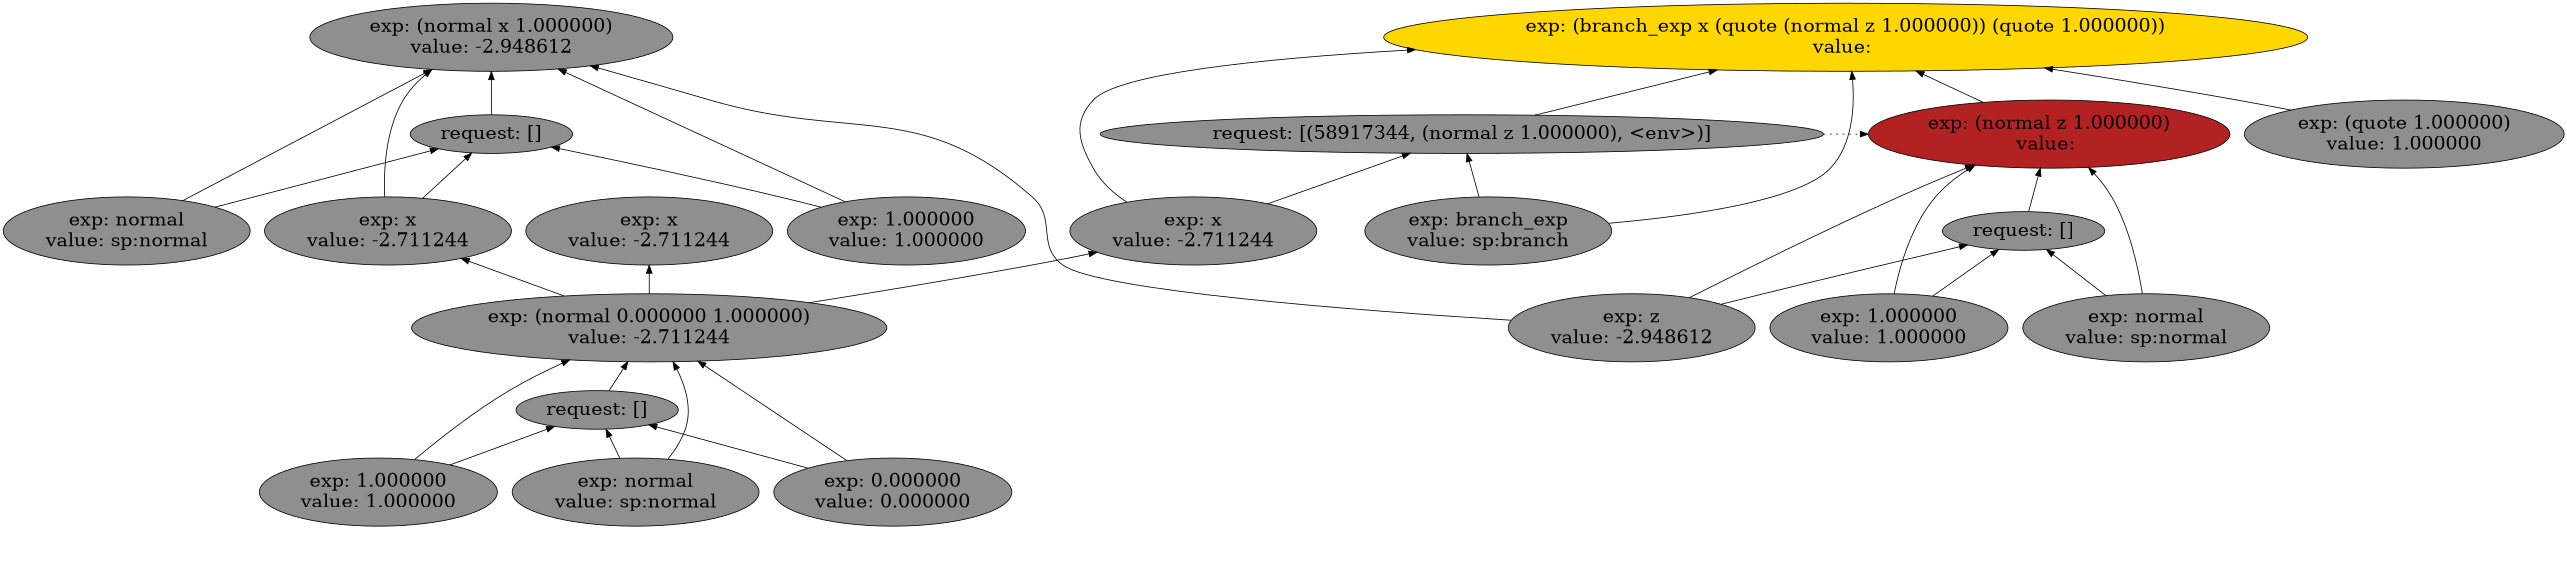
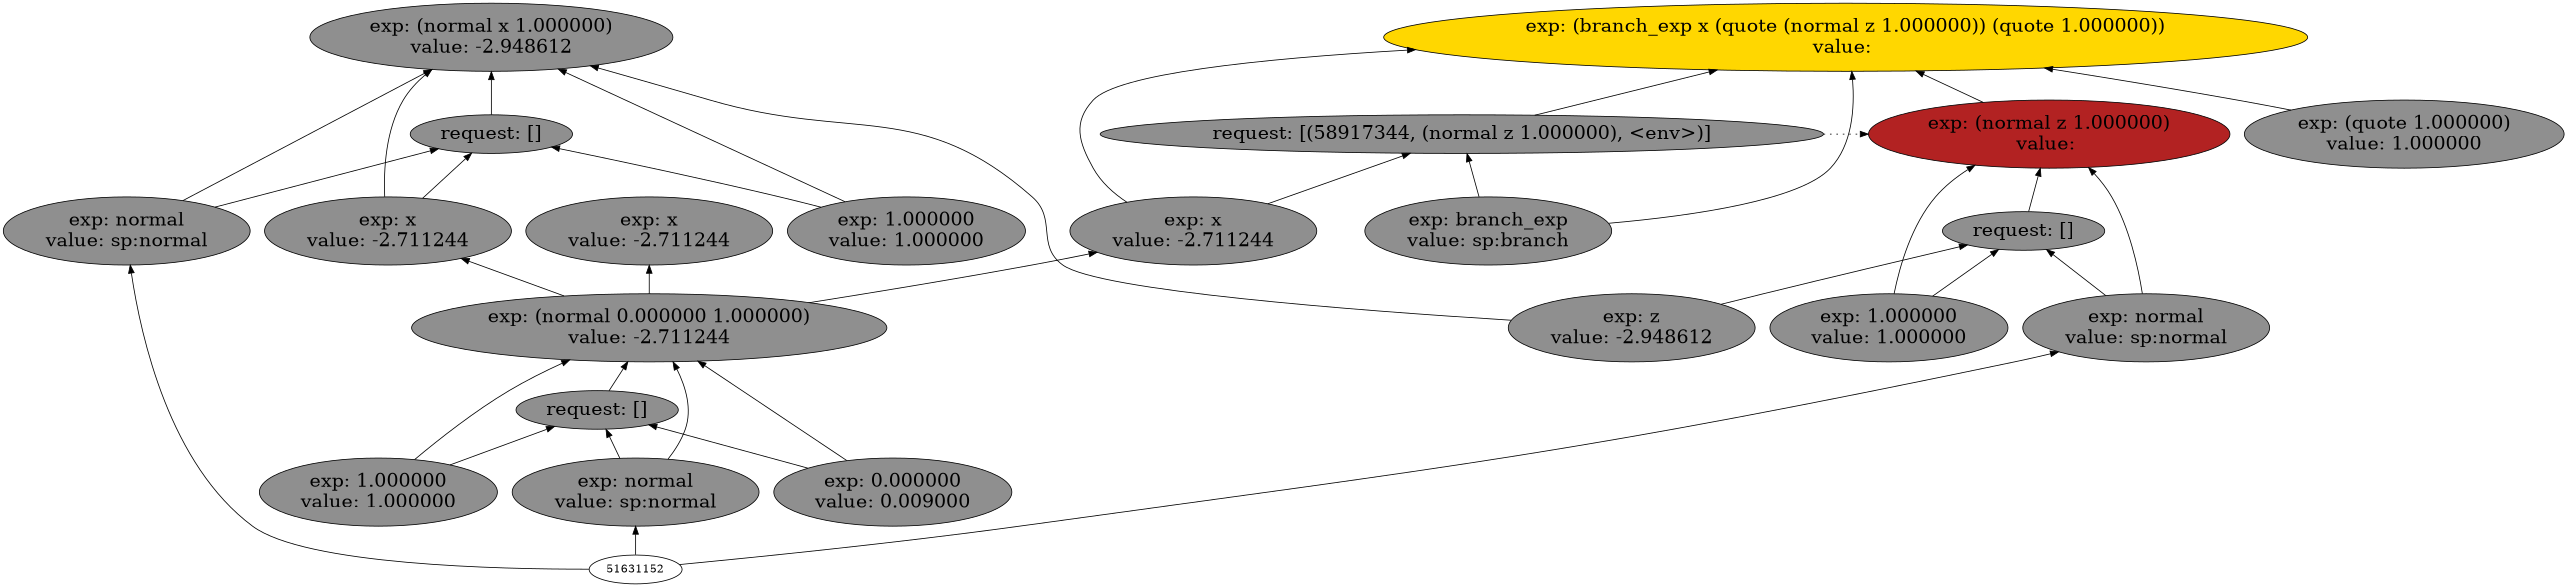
(1826, 230) -> none
(893, 492) -> (893, 492)
none -> (636, 569)
